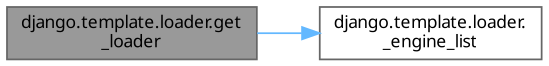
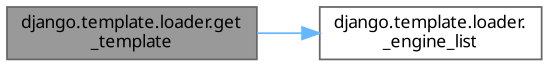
(132, 33) -> (132, 33)
